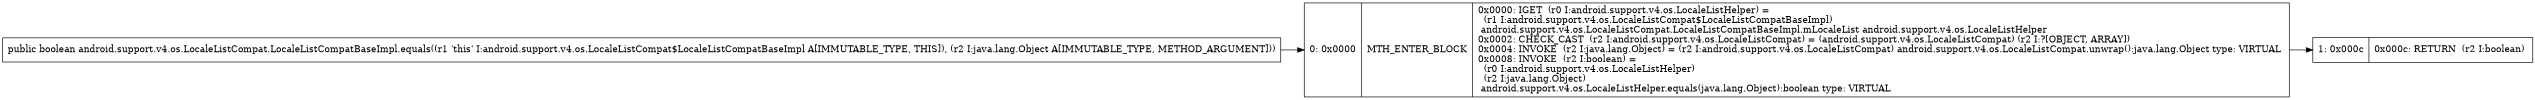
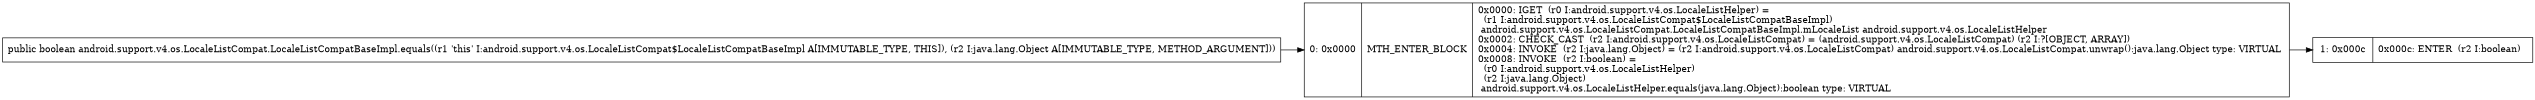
(2451, 50) -> (2451, 50)
